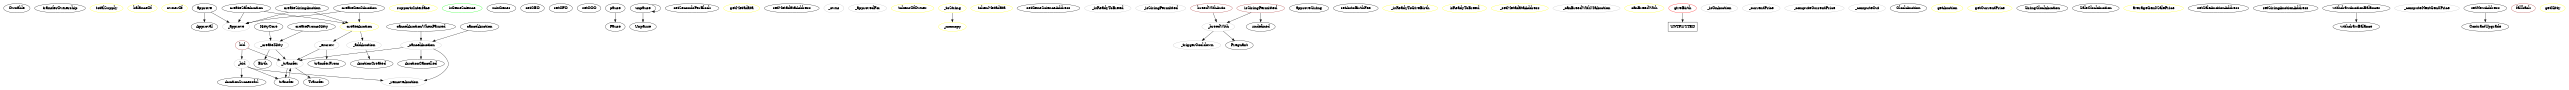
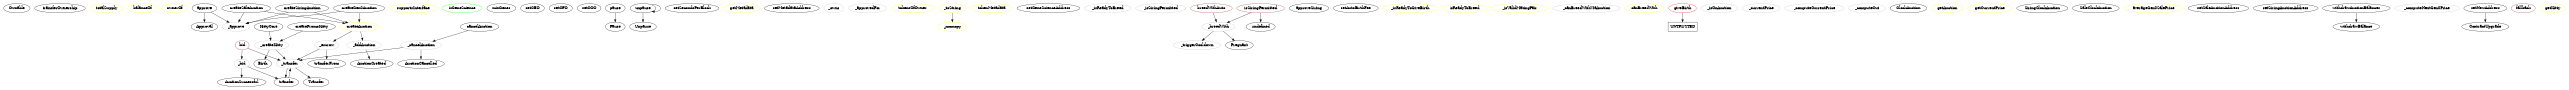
(1520, 8) -> (1520, 8)
(421, 27) -> none
(404, 82) -> none
